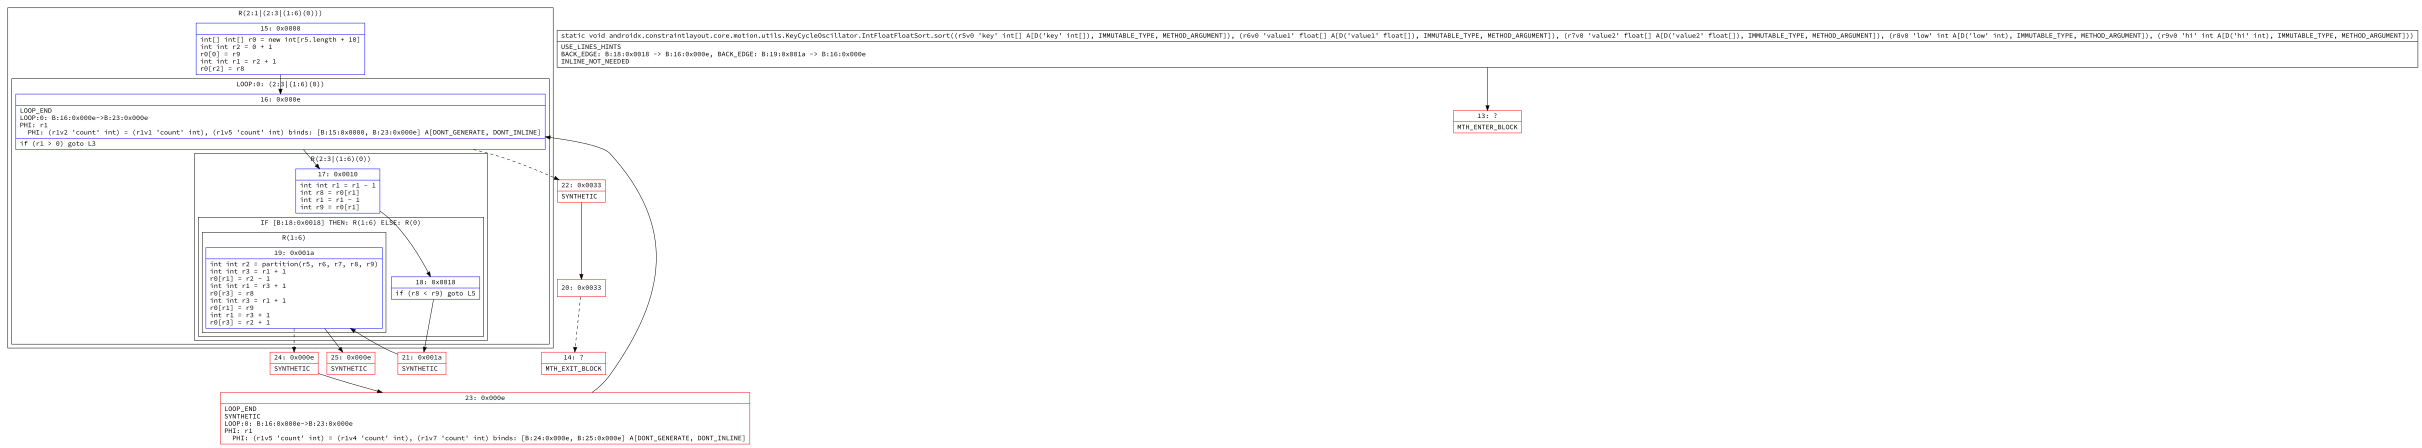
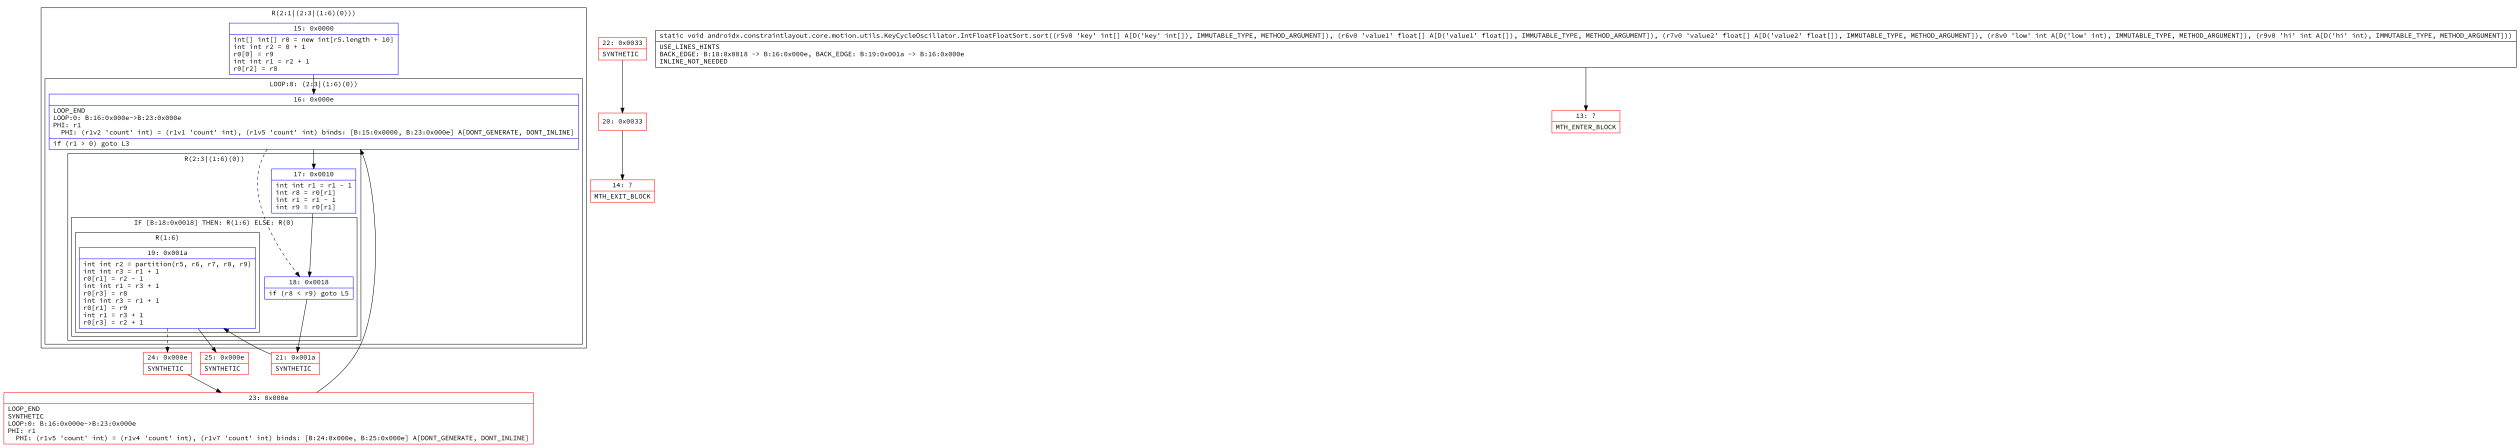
(515, 162) -> (263, 211)
(578, 322) -> (622, 153)
